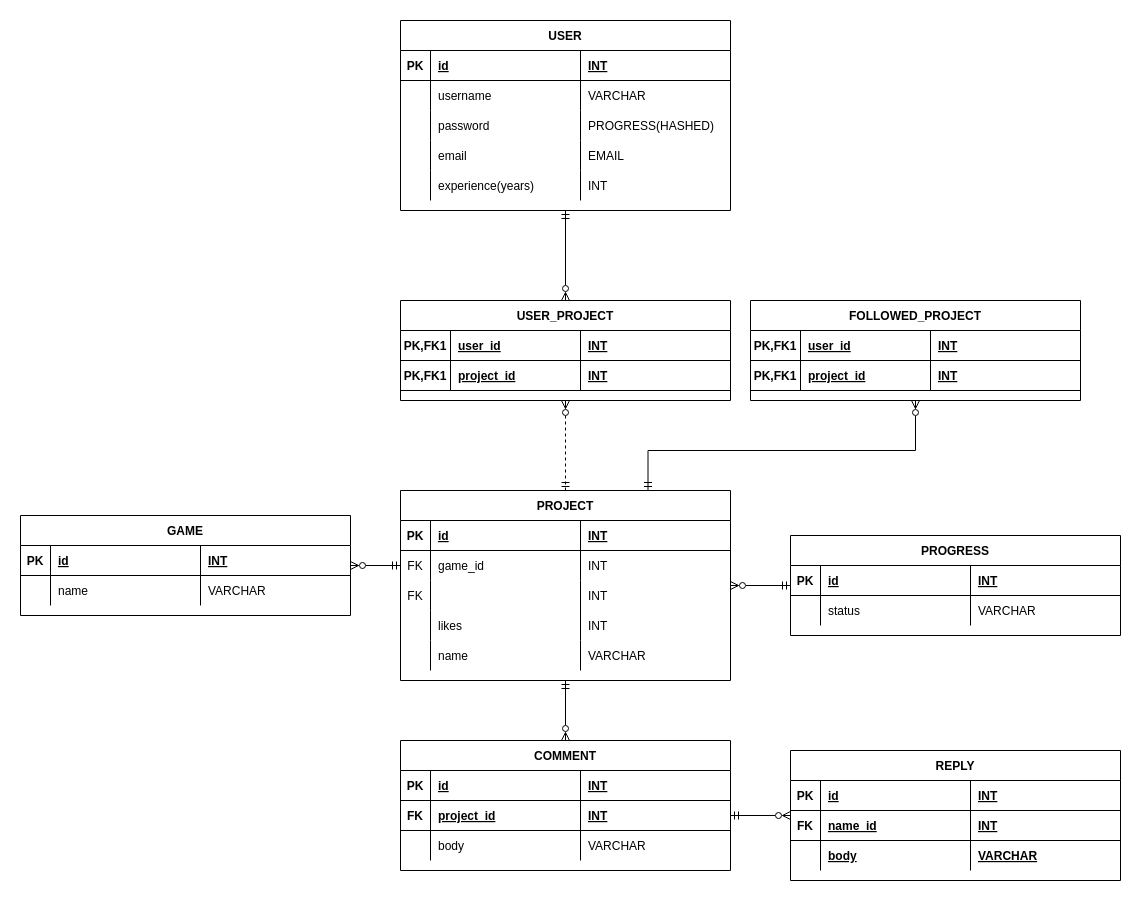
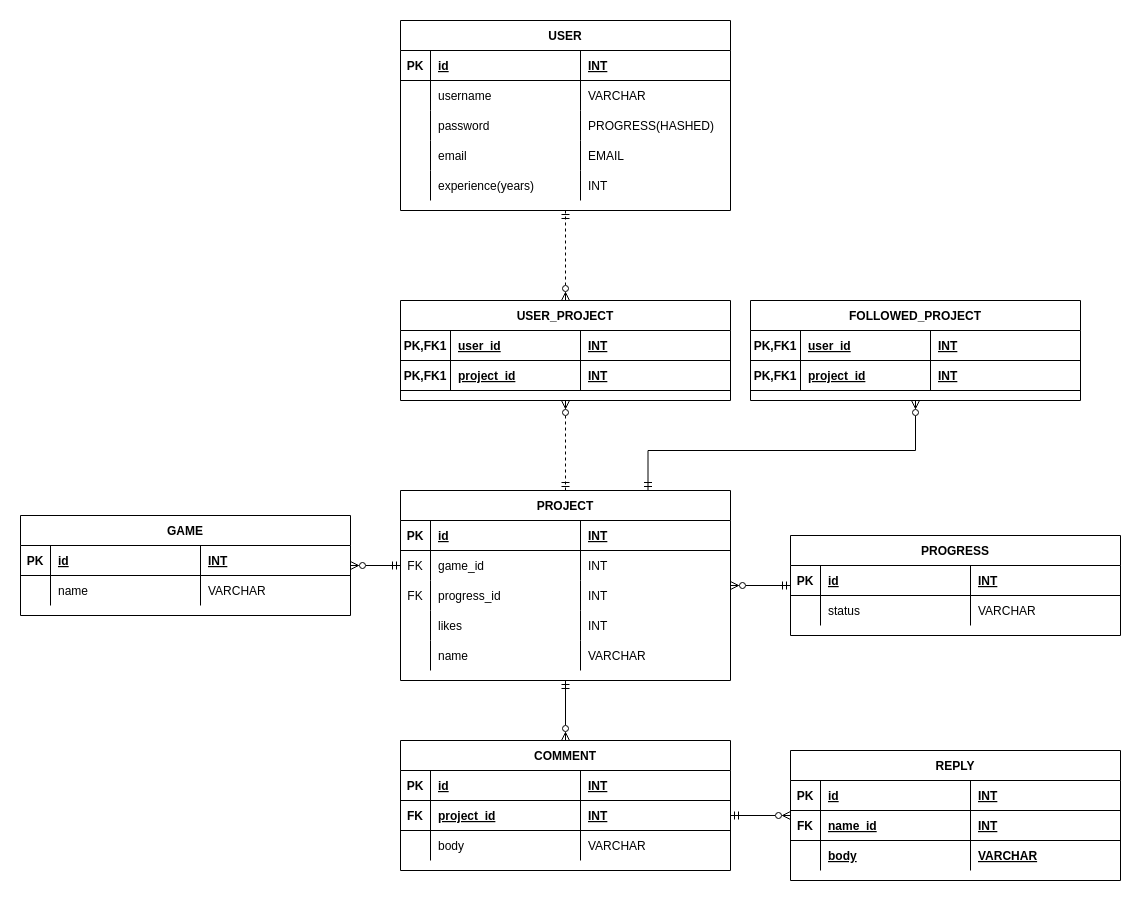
(566, 248) -> (566, 248)
none -> (506, 596)
